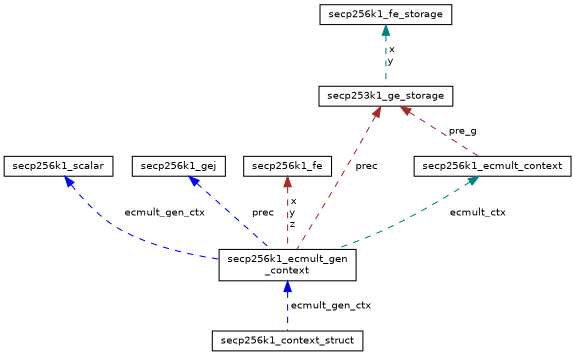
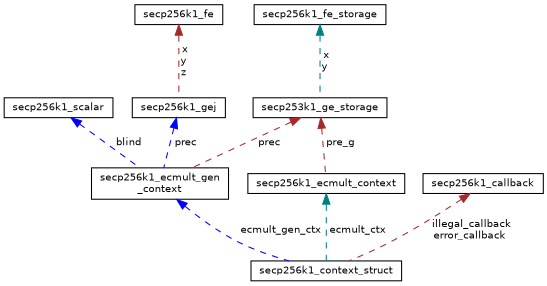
none -> (483, 184)
(164, 213) -> (128, 143)
(288, 218) -> (179, 67)
(404, 220) -> (326, 233)
